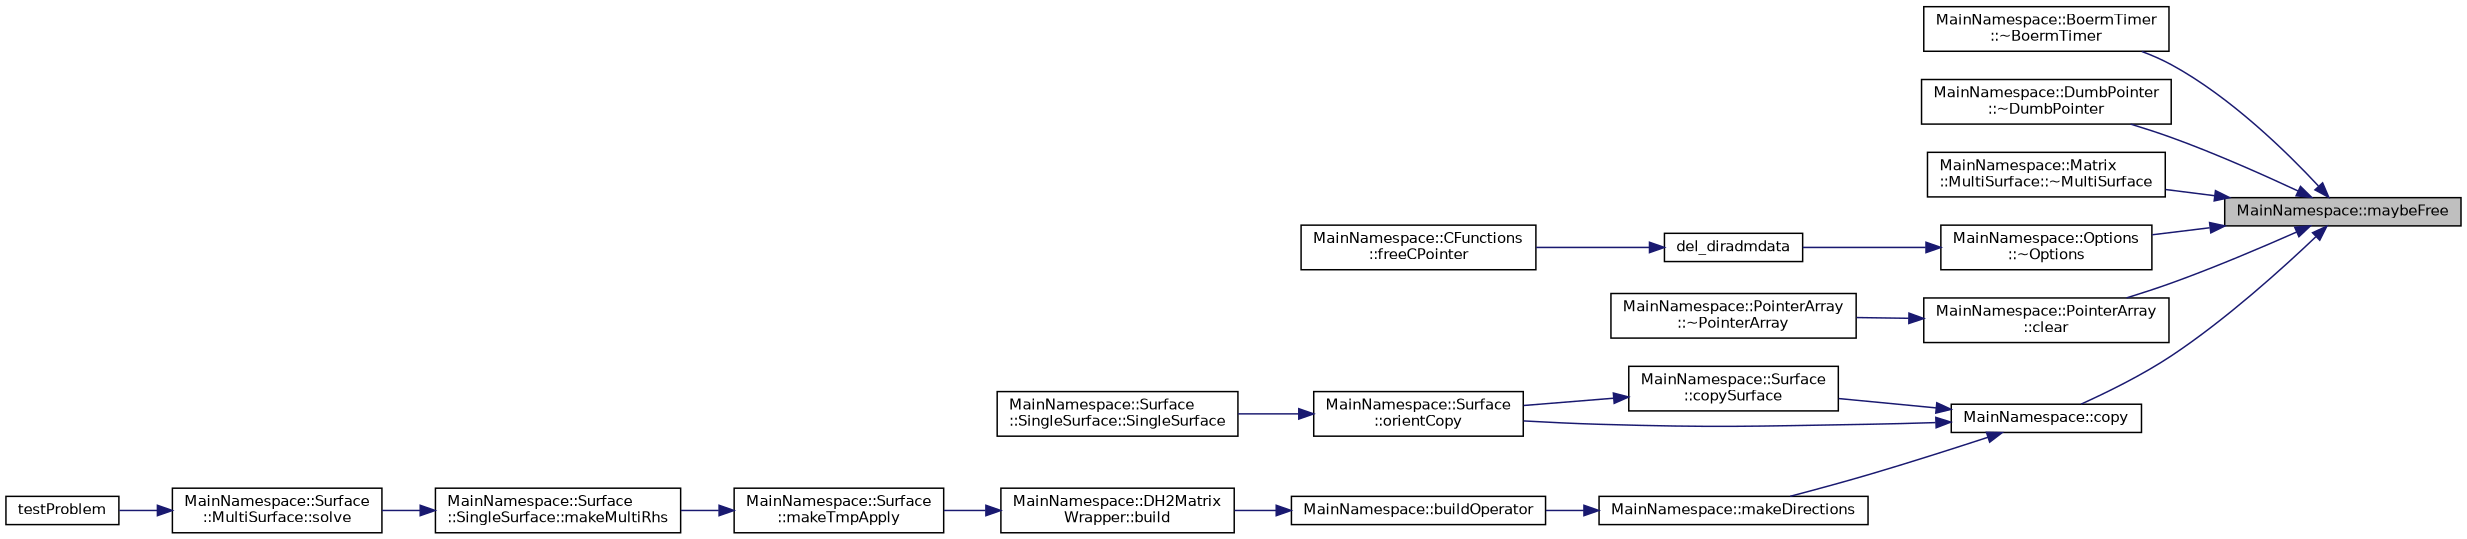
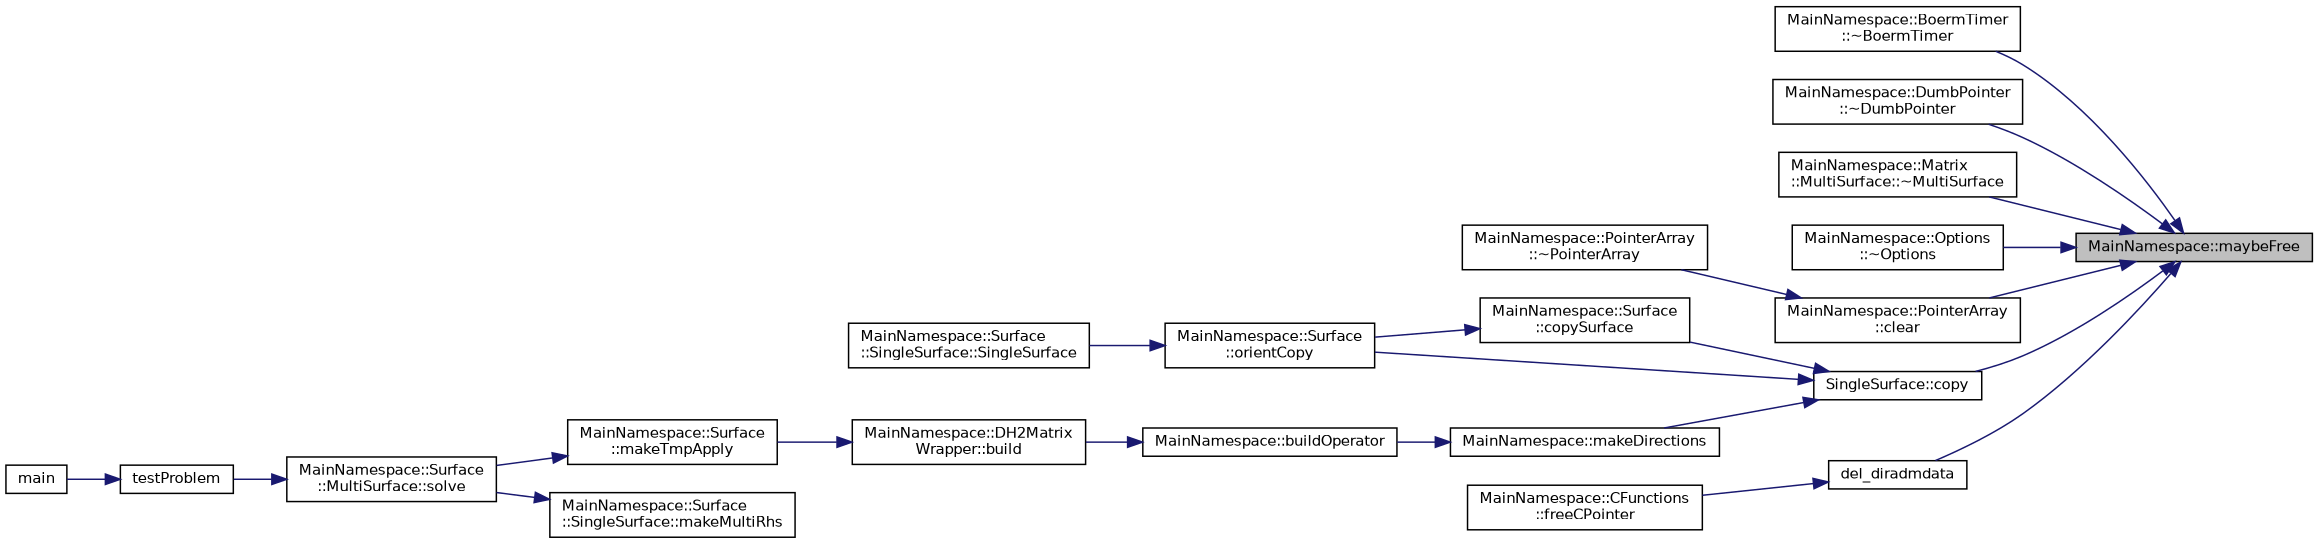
(1864, 247) -> (2064, 381)
(2046, 418) -> (1898, 386)
none -> (36, 479)
(700, 510) -> (525, 462)
